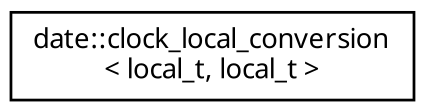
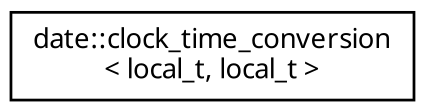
(212, 56) -> (212, 56)
